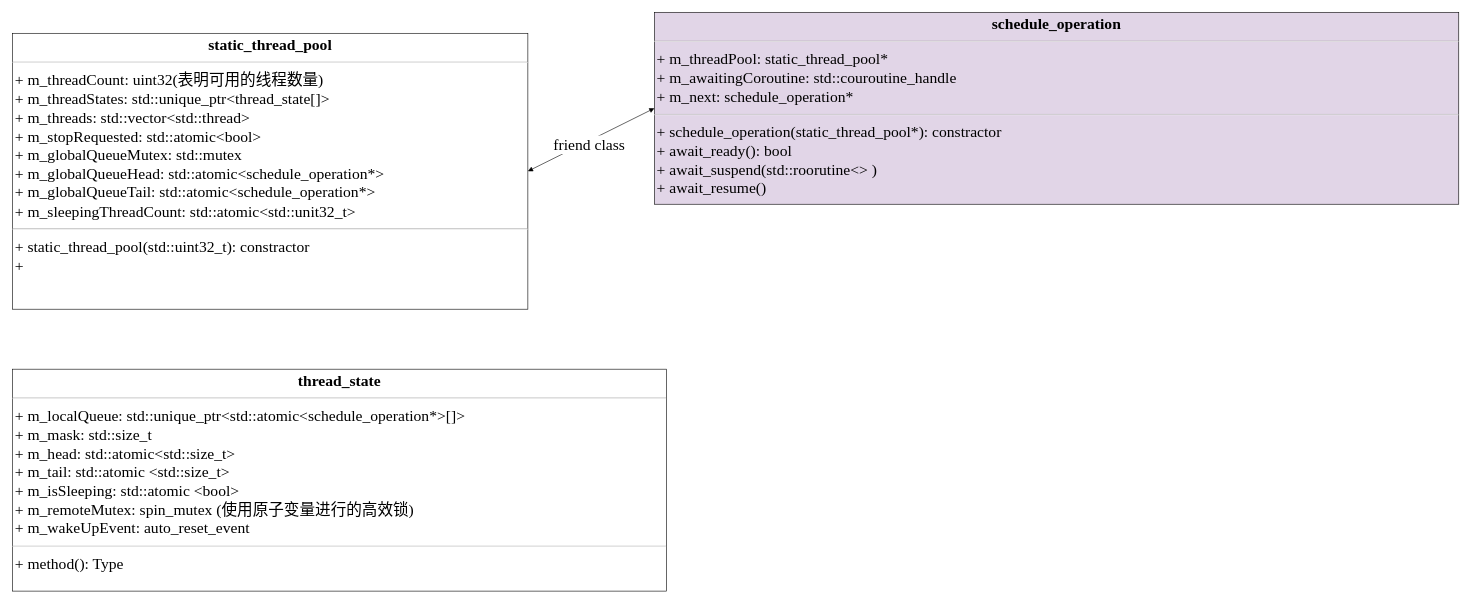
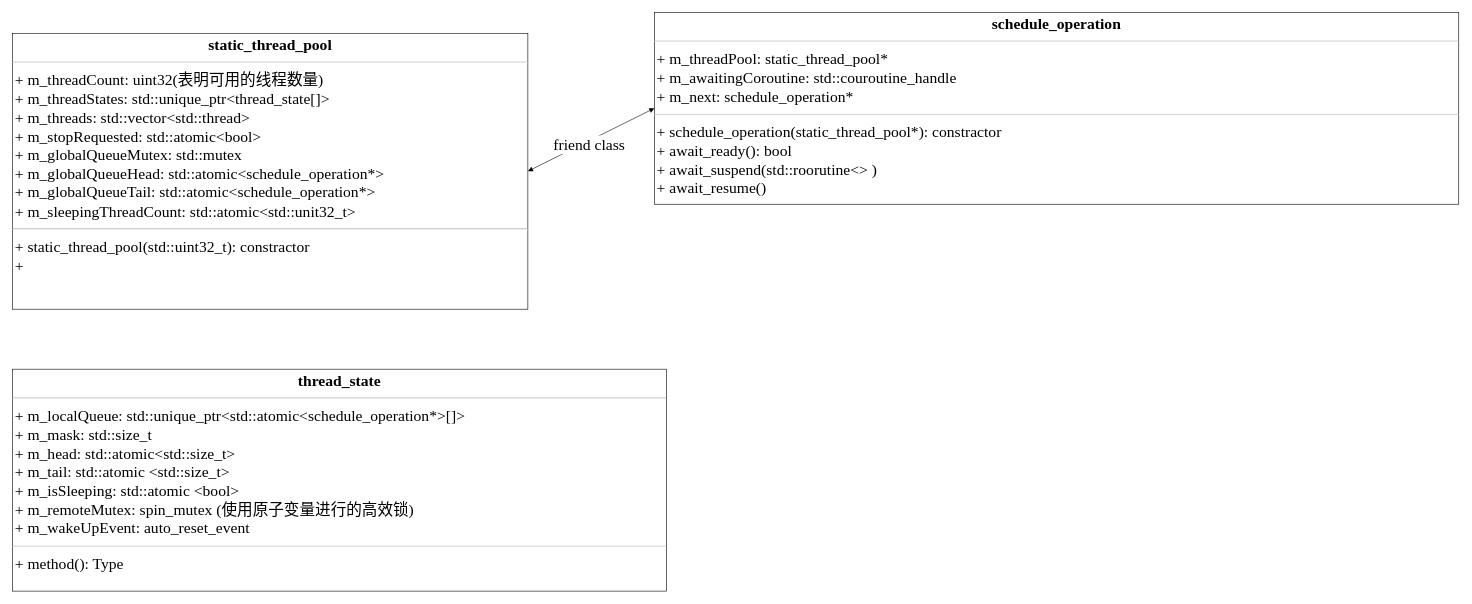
(1057, 108) -> (1057, 108)
